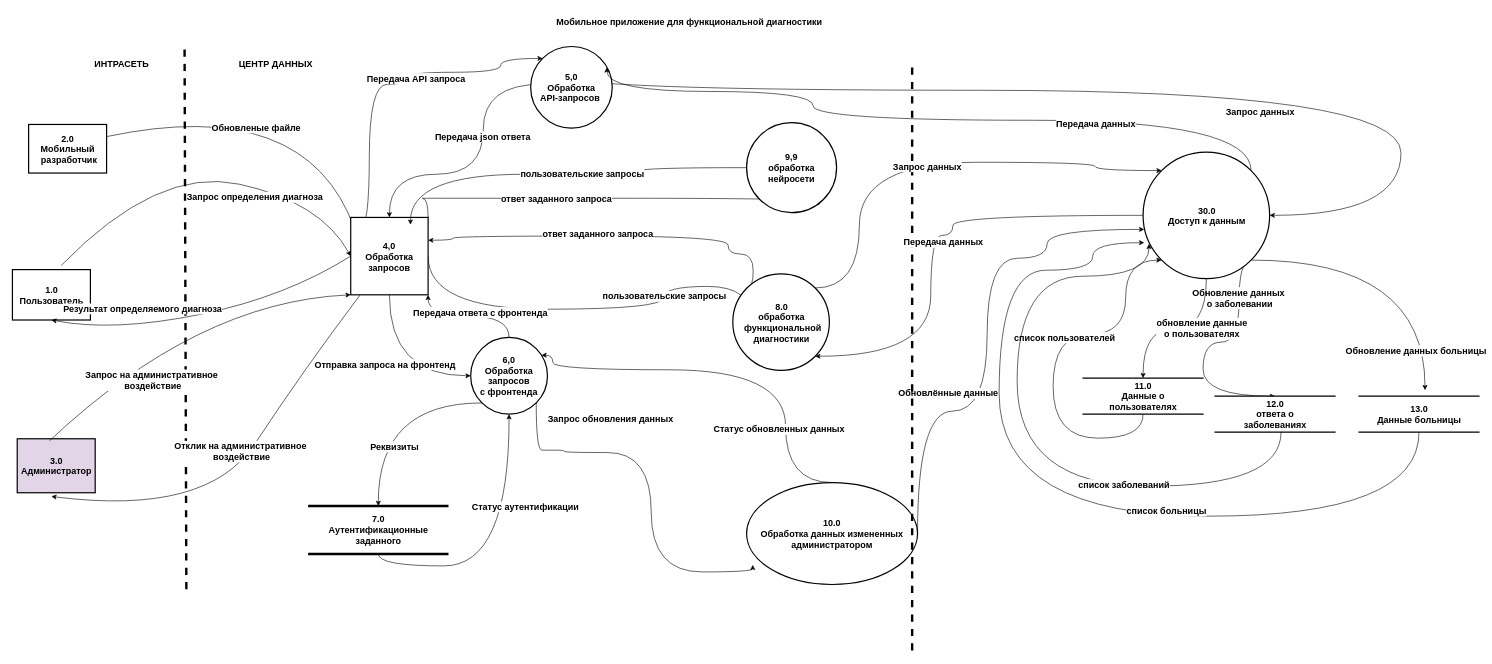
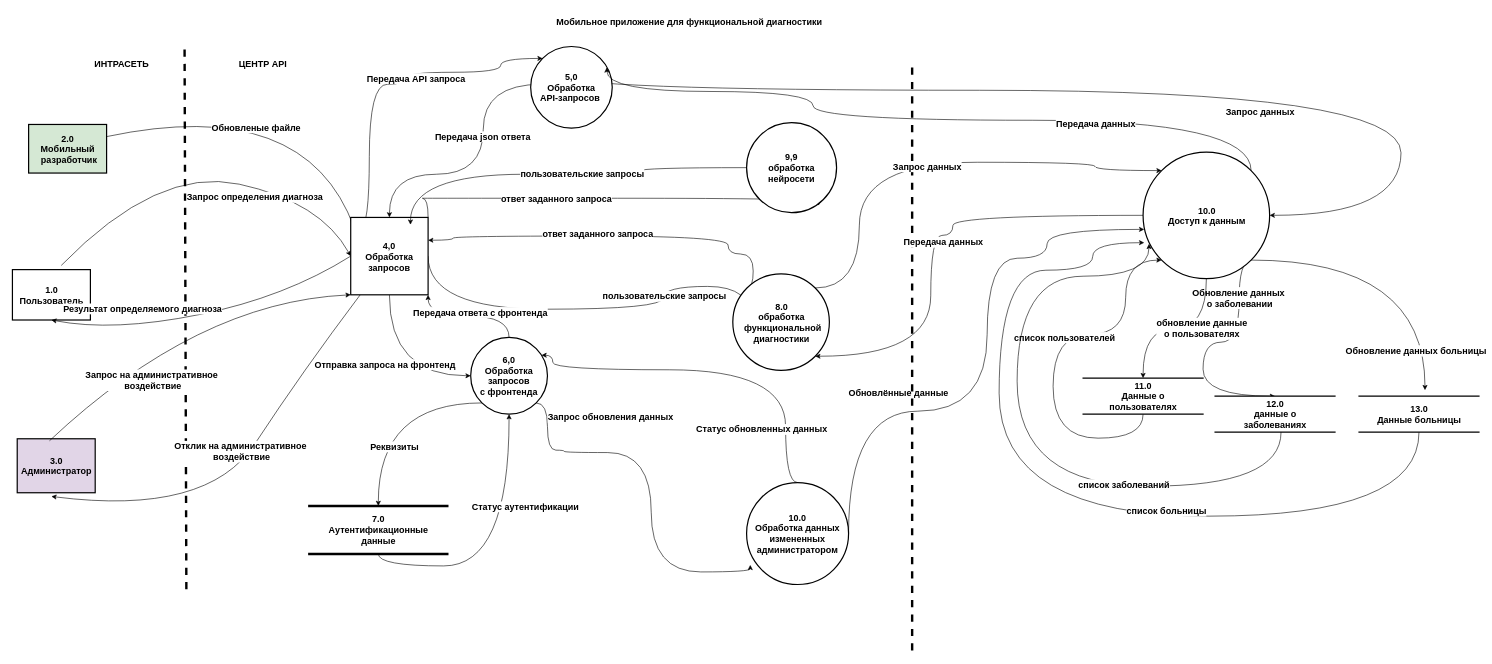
(208, 69) -> (208, 69)
(68, 149) -> (68, 149)
(1207, 216) -> (1207, 216)
(1276, 414) -> (1276, 414)
(379, 530) -> (379, 530)
(832, 534) -> (798, 534)
